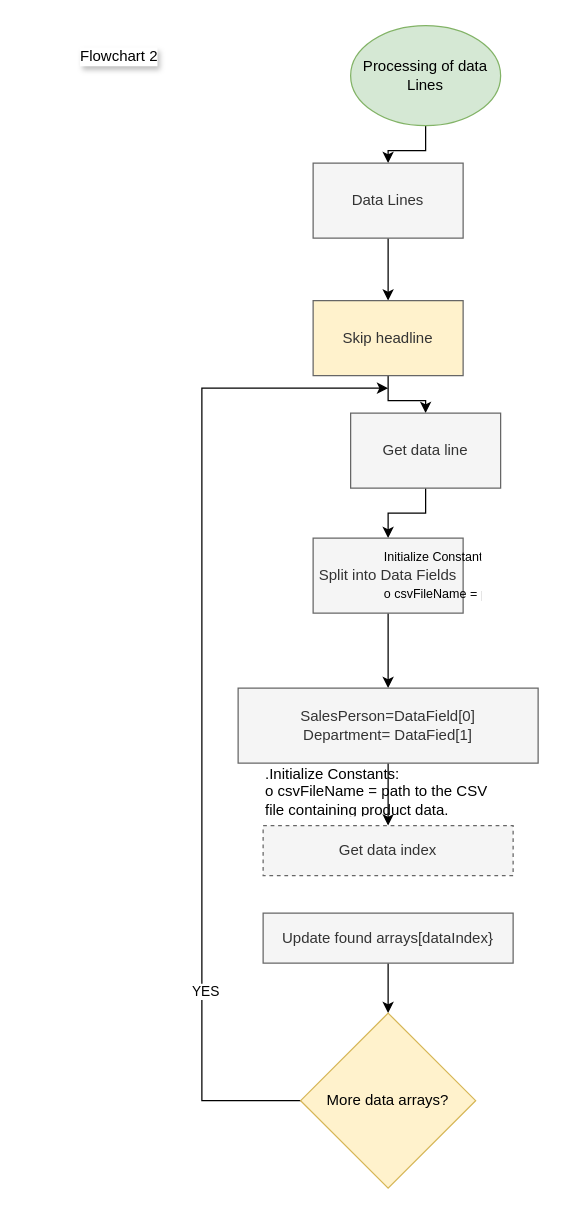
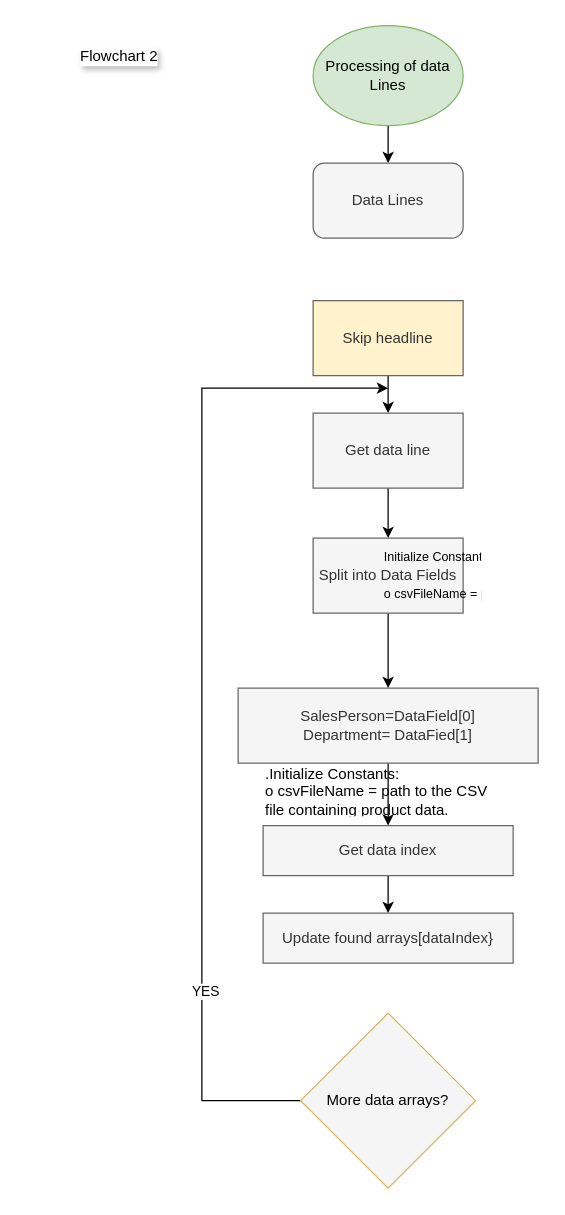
(426, 76) -> (388, 76)
(388, 201) -> (388, 201)
(388, 265) -> none
(426, 451) -> (388, 451)
(388, 851) -> (388, 851)
none -> (388, 899)
(388, 984) -> none
(388, 1101) -> (388, 1101)
